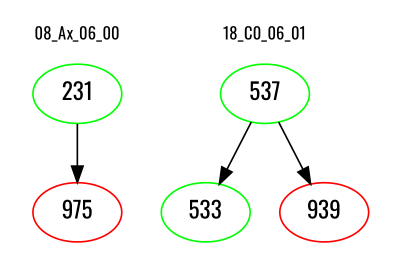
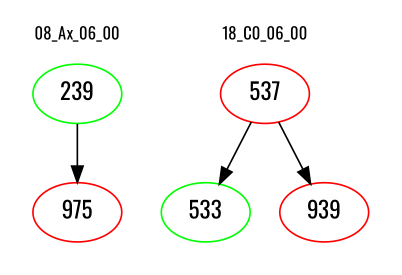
(265, 35) -> (265, 35)
(77, 94) -> (77, 94)
(265, 94) -> (265, 94)
